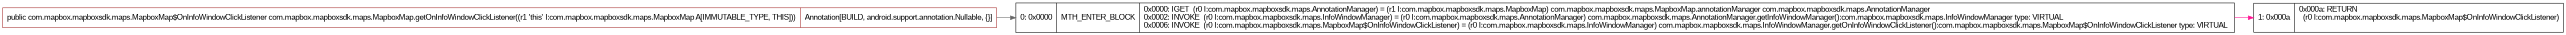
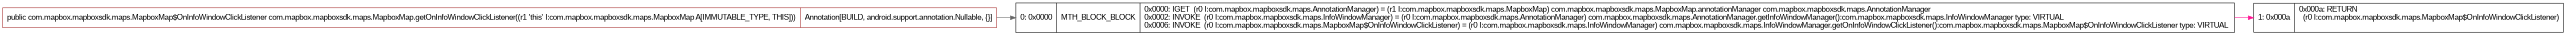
(1098, 17) -> (1098, 17)
